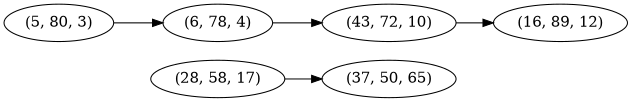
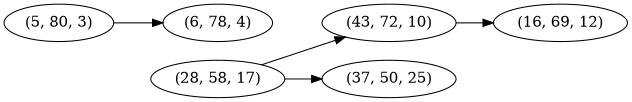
(292, 23) -> (298, 53)
(560, 23) -> (560, 23)
(389, 79) -> (389, 79)
